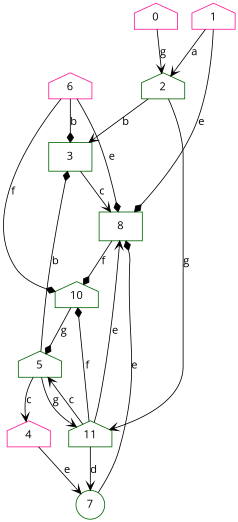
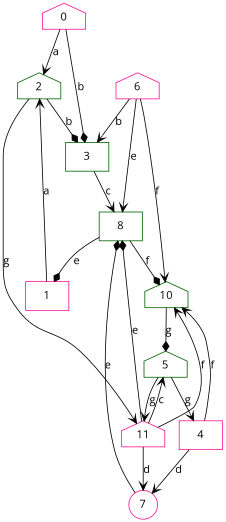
(214, 18) -> (47, 296)
(163, 52) -> (56, 52)
(70, 116) -> (116, 117)
(122, 118) -> (59, 117)
(196, 125) -> (77, 252)
(101, 149) -> (130, 151)
(8, 196) -> (155, 186)
(50, 266) -> (75, 81)
(110, 336) -> (132, 336)
none -> (210, 364)
(84, 370) -> (201, 380)
(29, 400) -> (188, 400)
(29, 435) -> (201, 435)
(90, 435) -> (143, 435)
(67, 470) -> (179, 470)
(90, 505) -> (143, 505)
